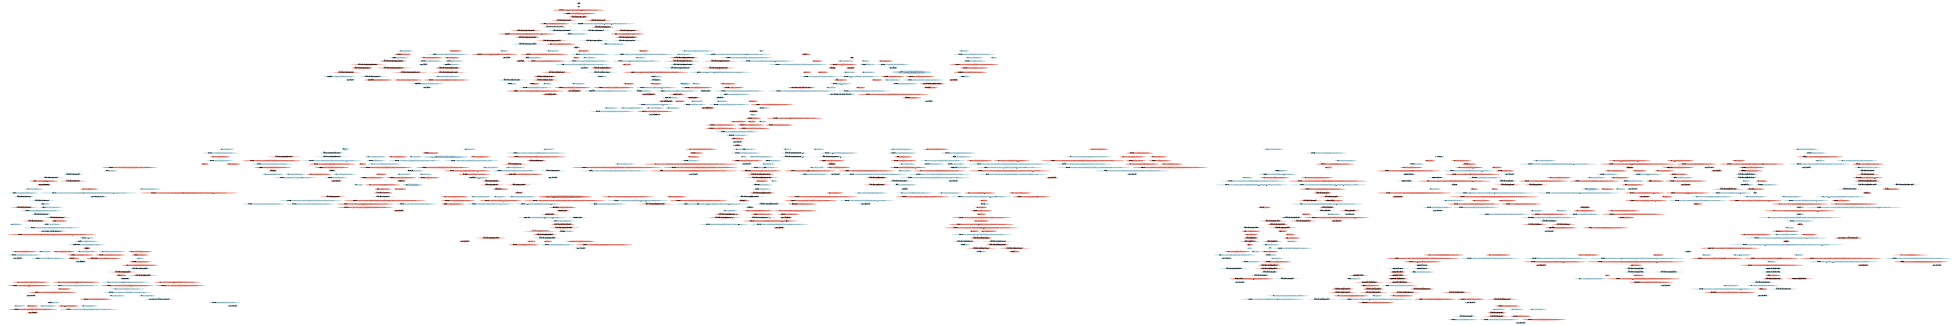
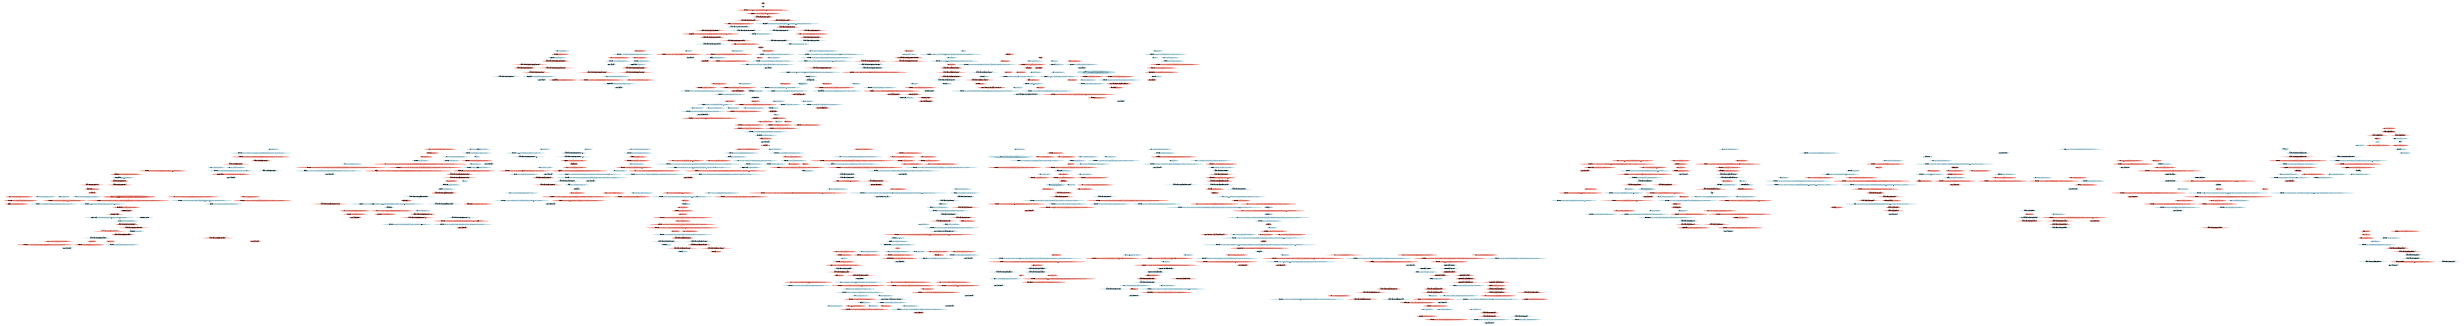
(1646, 201) -> (1627, 201)
(1251, 231) -> none
(87, 248) -> (898, 248)
